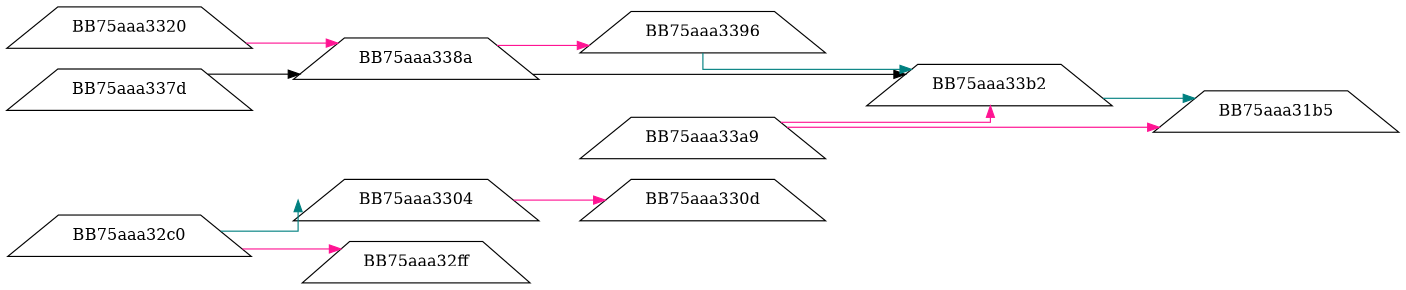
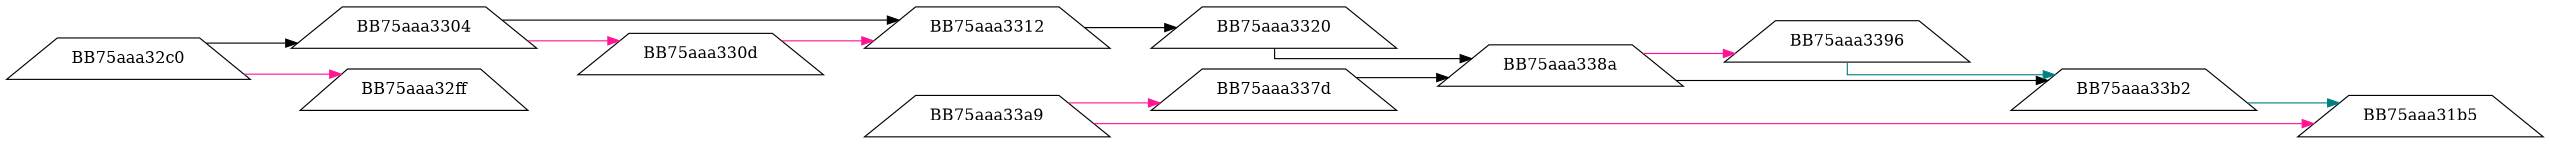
none -> (987, 28)
(286, 43) -> (1362, 59)
(888, 122) -> (1108, 103)
(269, 231) -> (246, 43)
